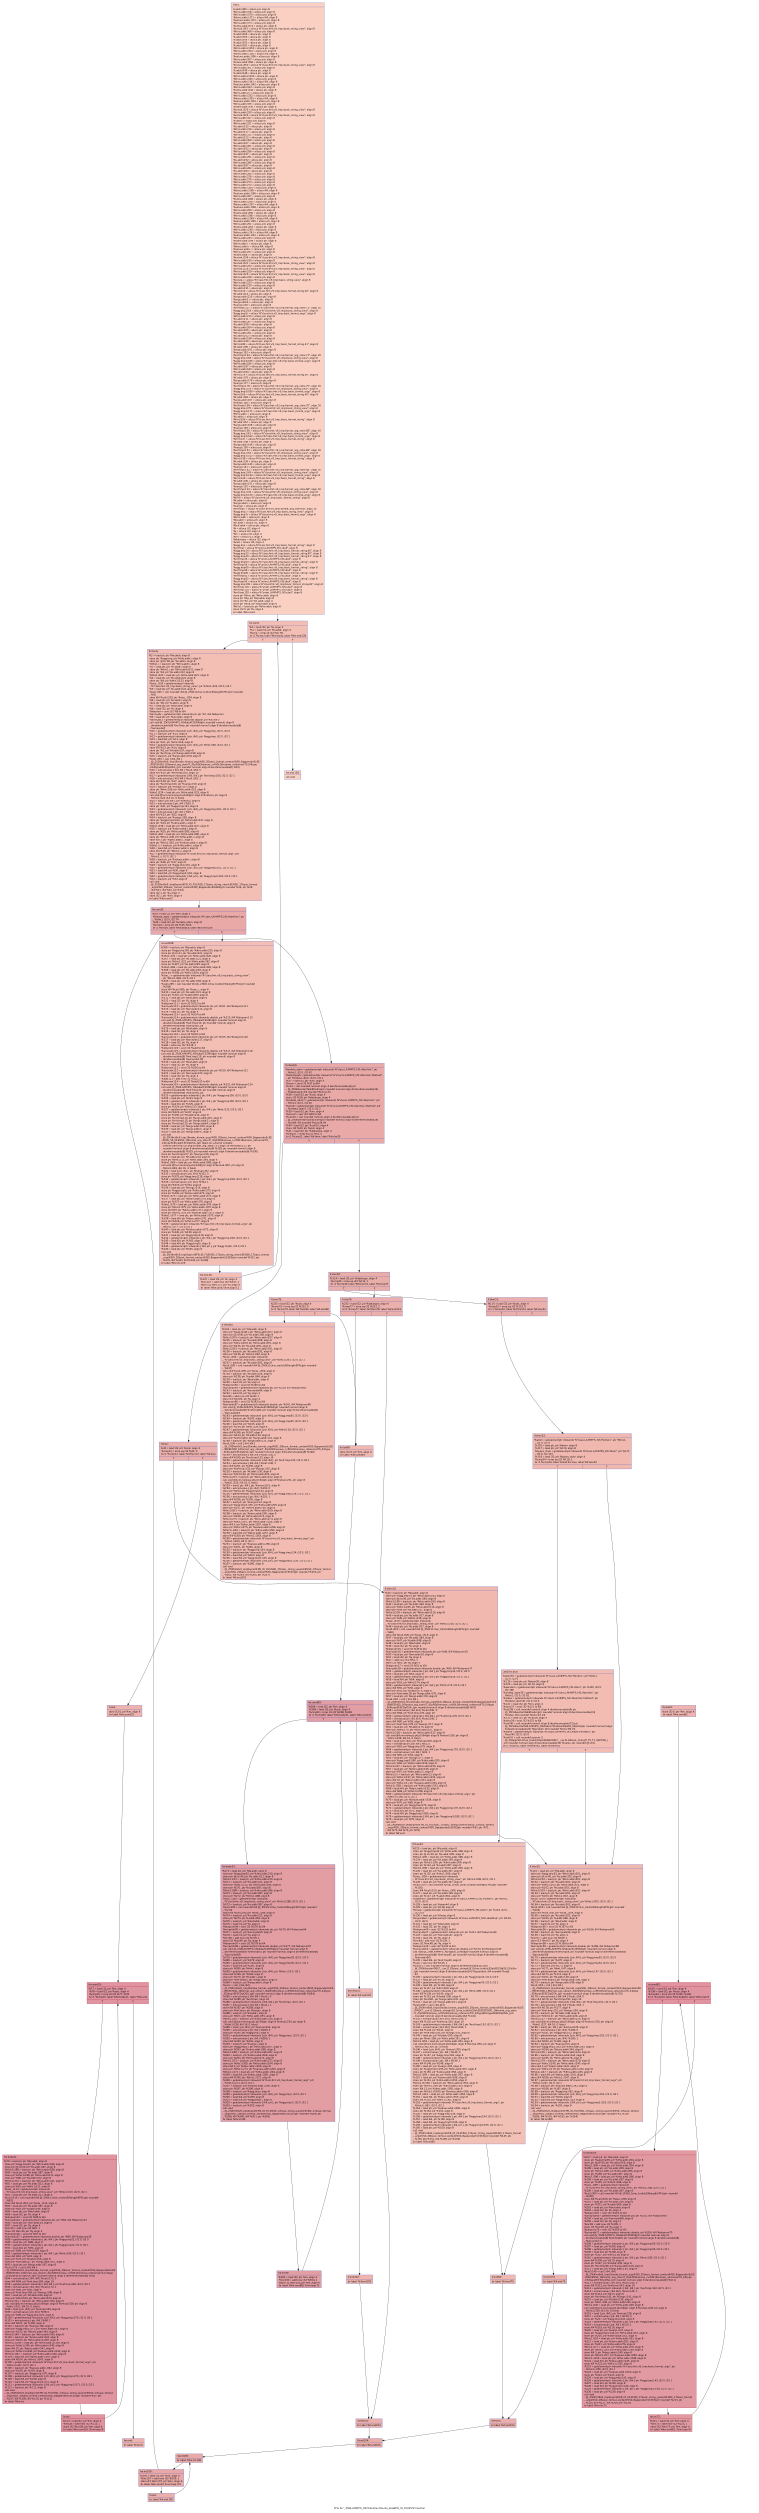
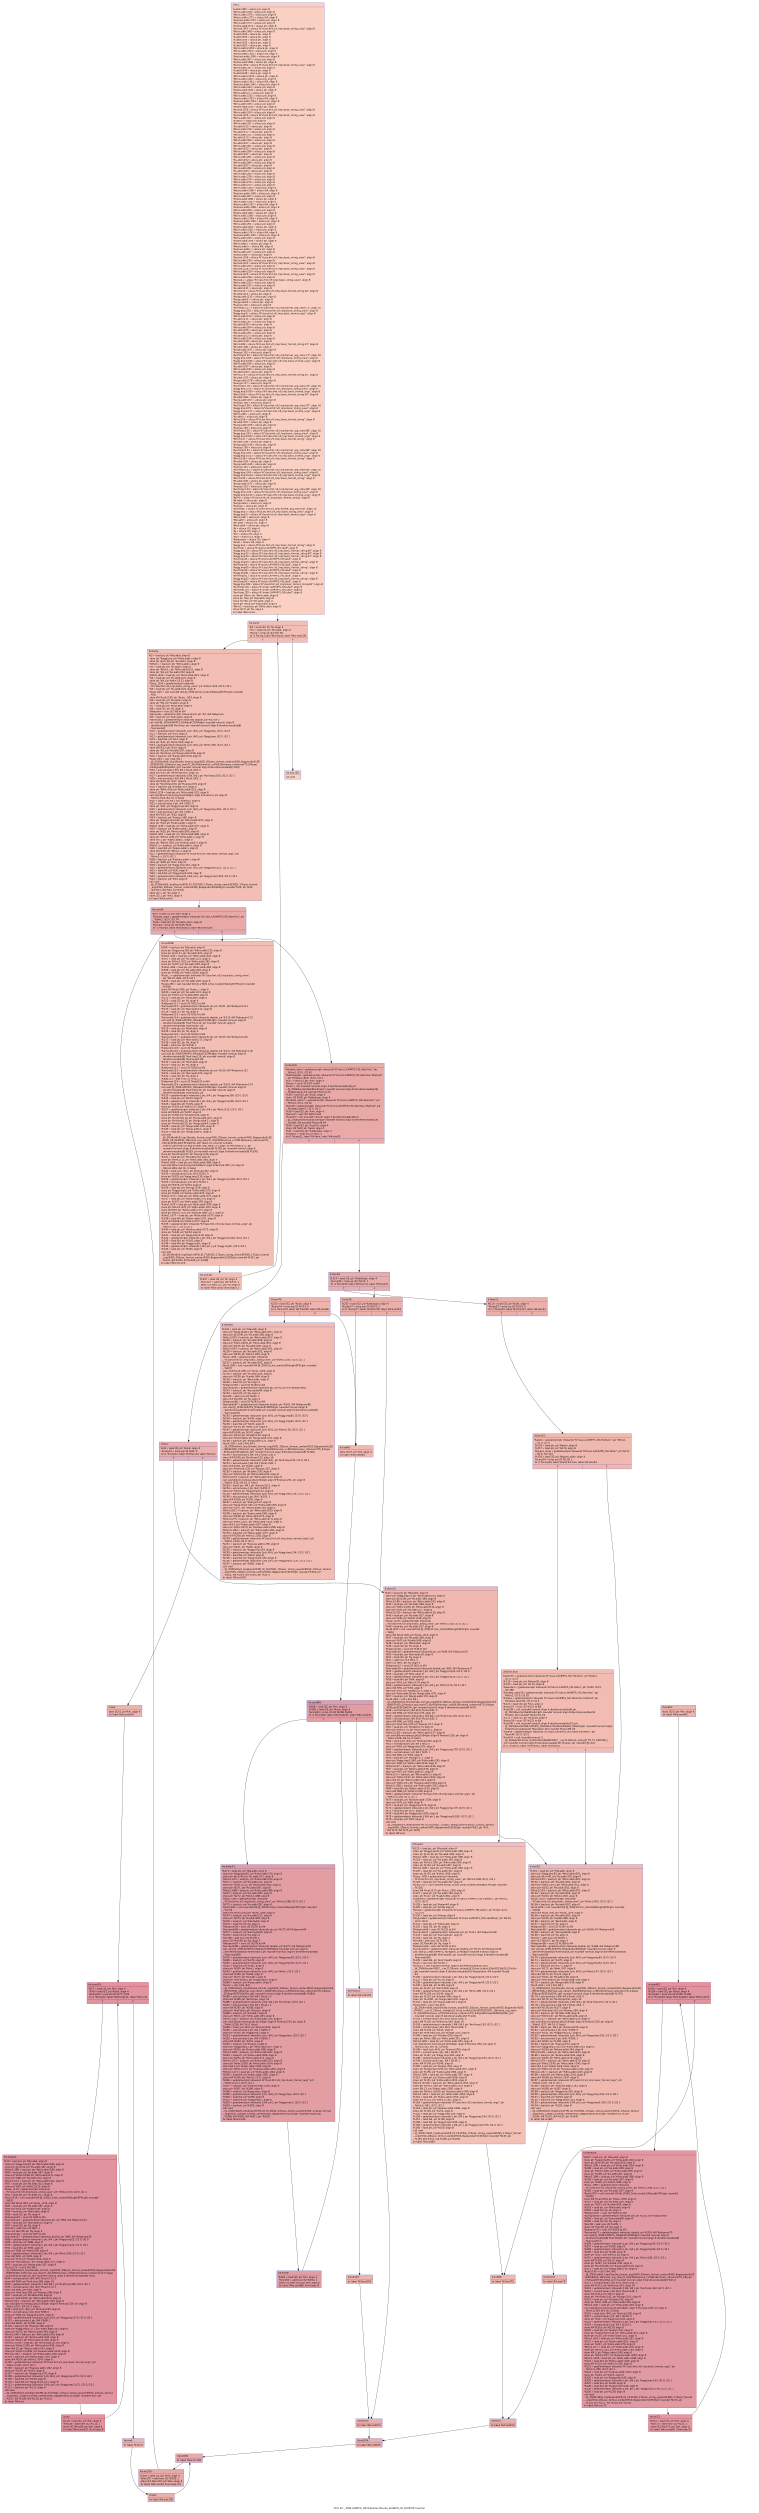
(161, 2489) -> (132, 2473)
